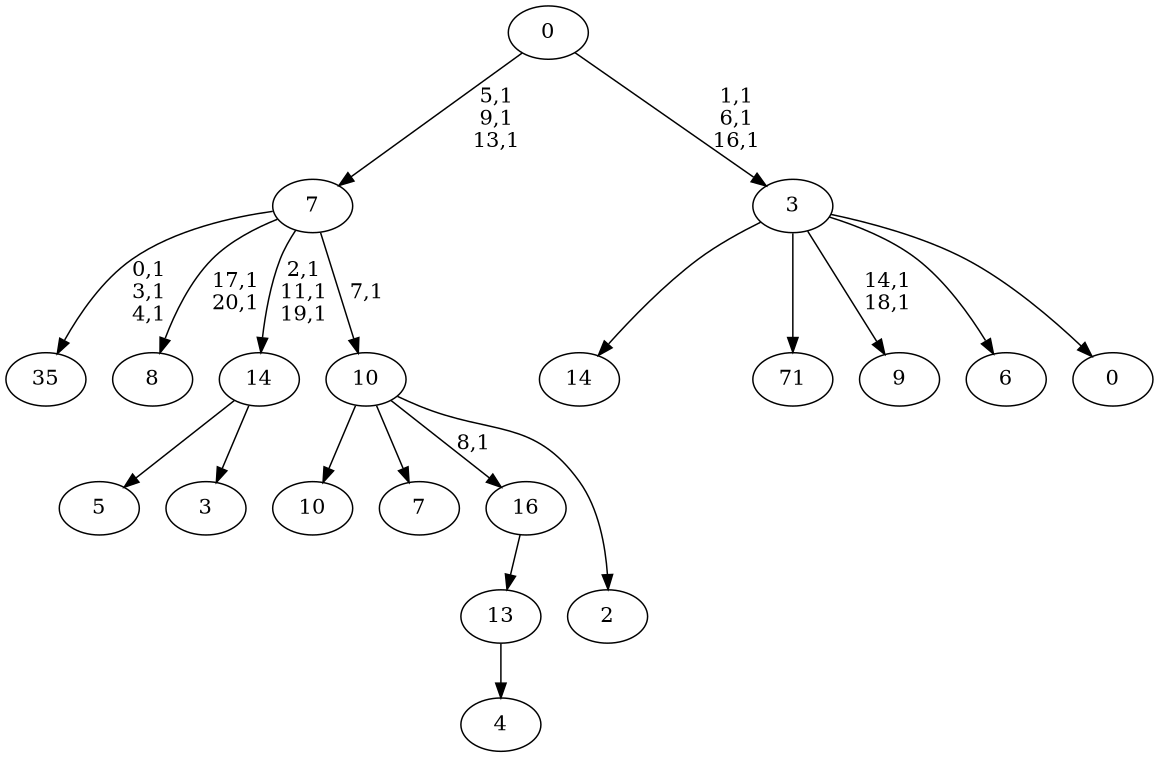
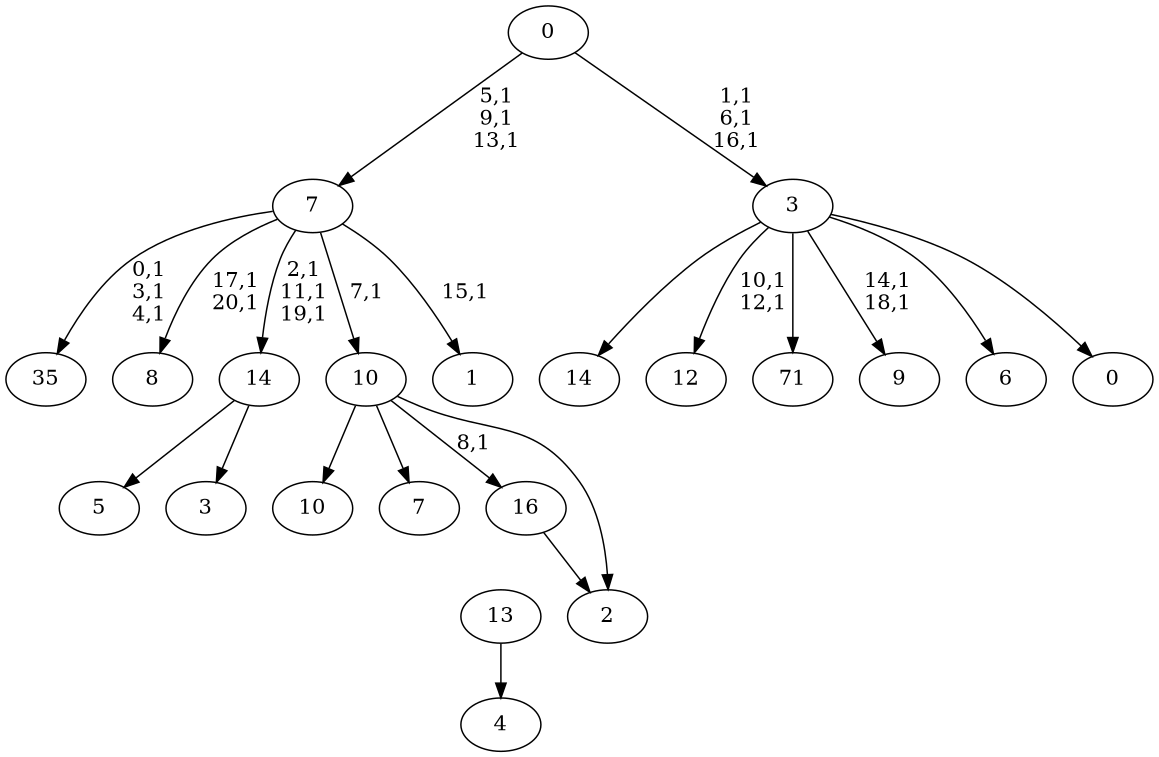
none -> (473, 379)
none -> (686, 379)
(515, 555) -> (562, 556)
